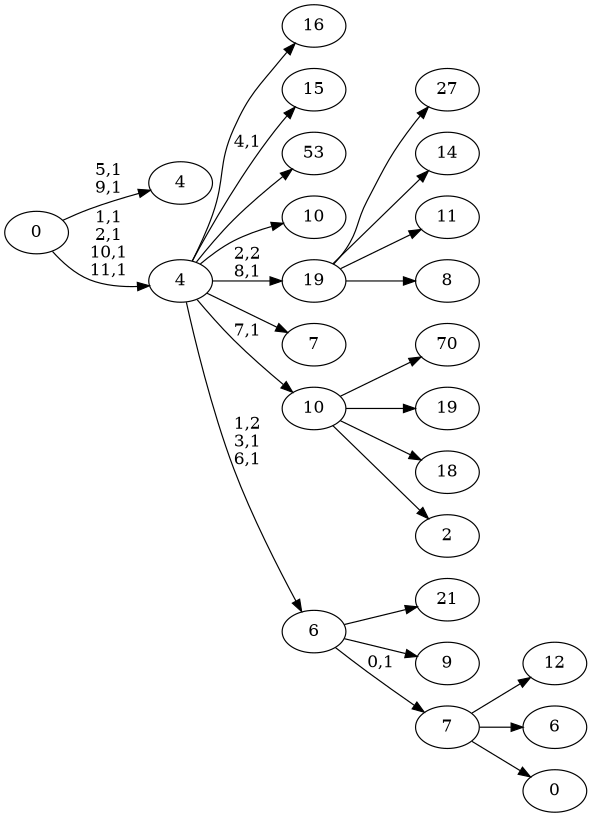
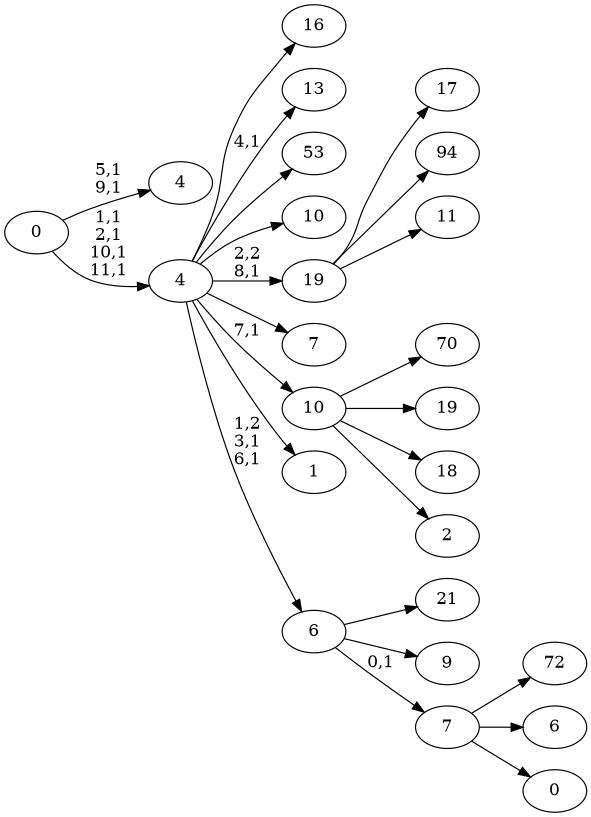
(314, 90) -> (314, 90)
(447, 90) -> (447, 90)
(447, 153) -> (447, 153)
(447, 281) -> none
none -> (314, 472)
(555, 663) -> (555, 663)
